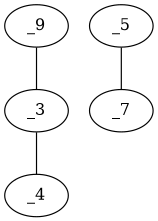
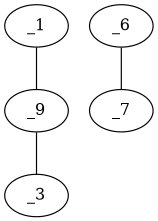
none -> (37, 26)
(121, 26) -> (121, 26)
(37, 196) -> none
